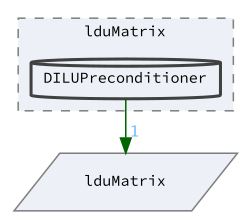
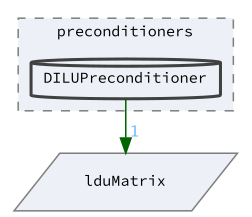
(126, 33) -> (126, 33)
